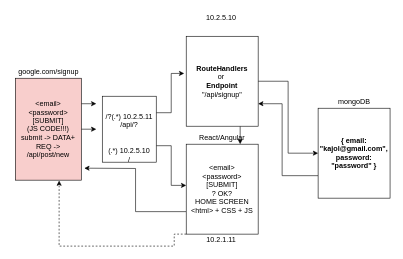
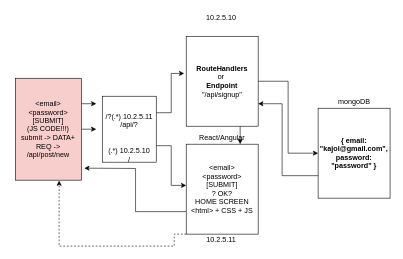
(48, 72) -> none
(221, 240) -> (221, 240)
